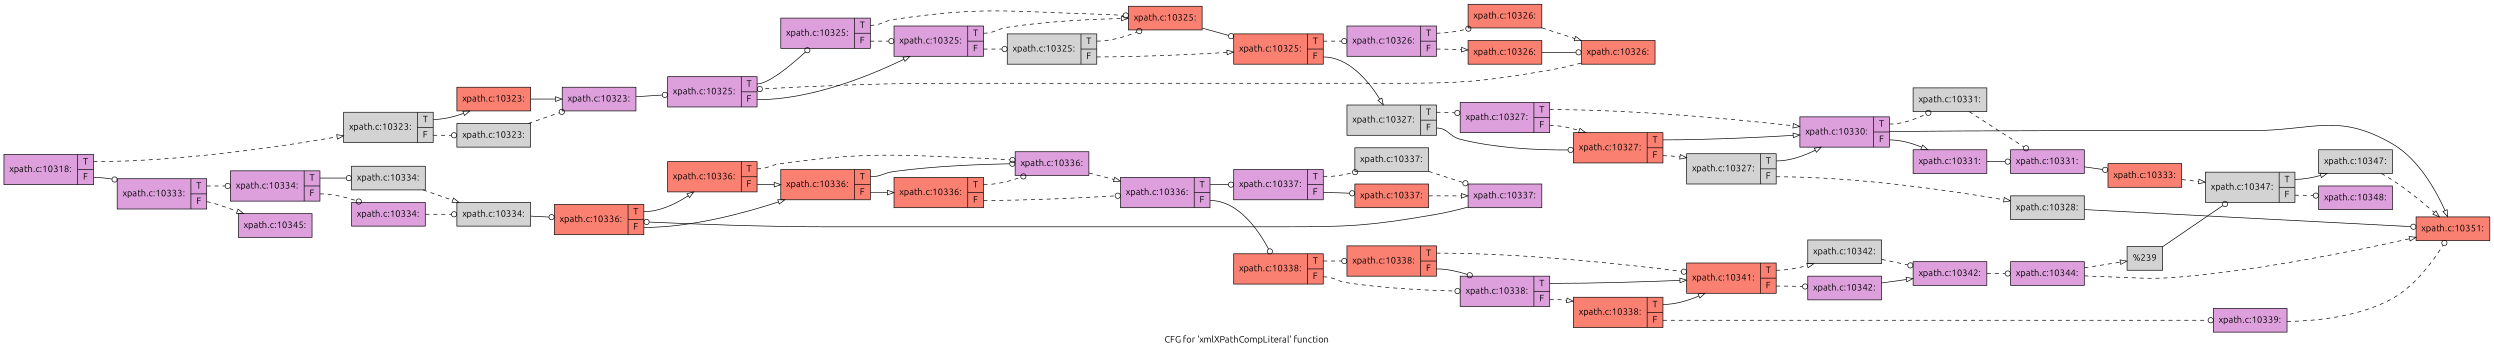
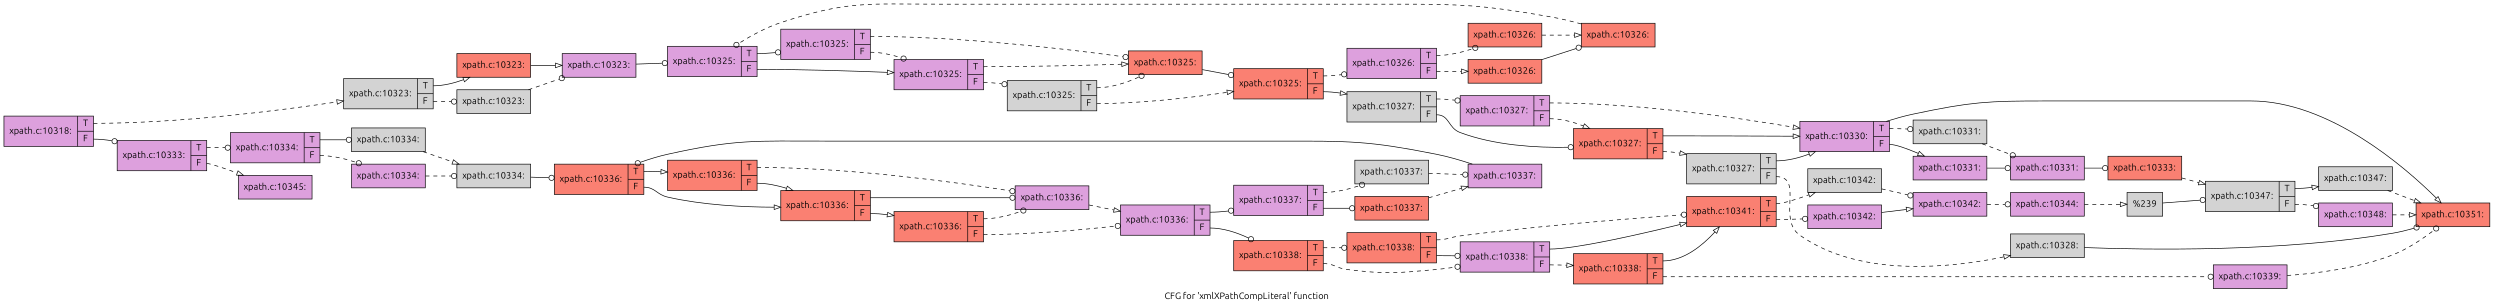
(2248, 269) -> (2401, 215)
